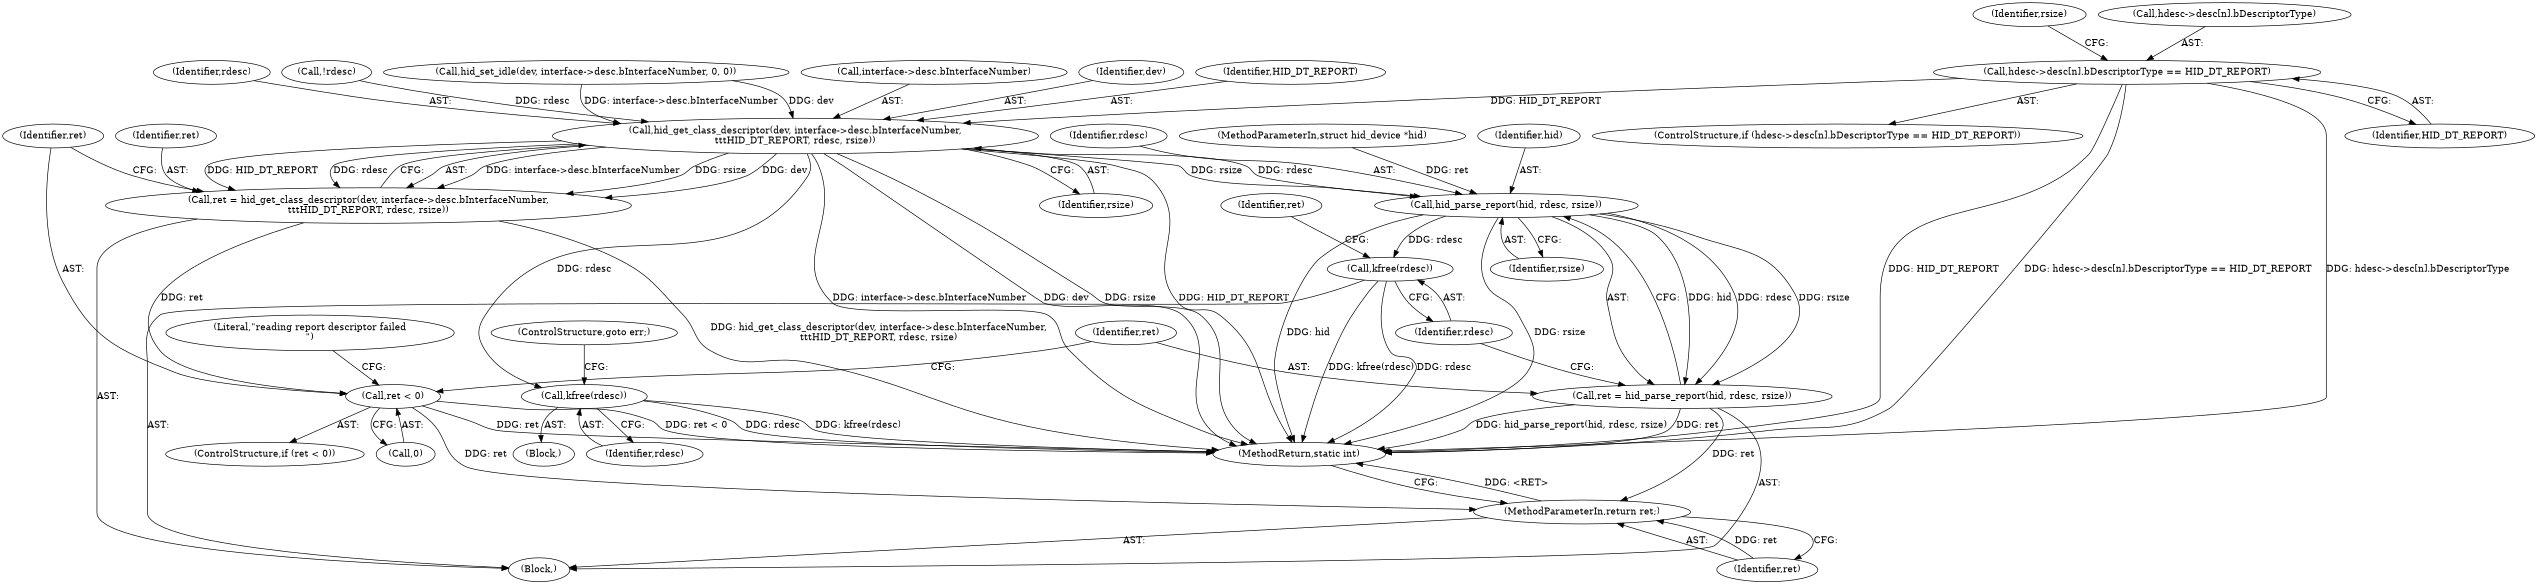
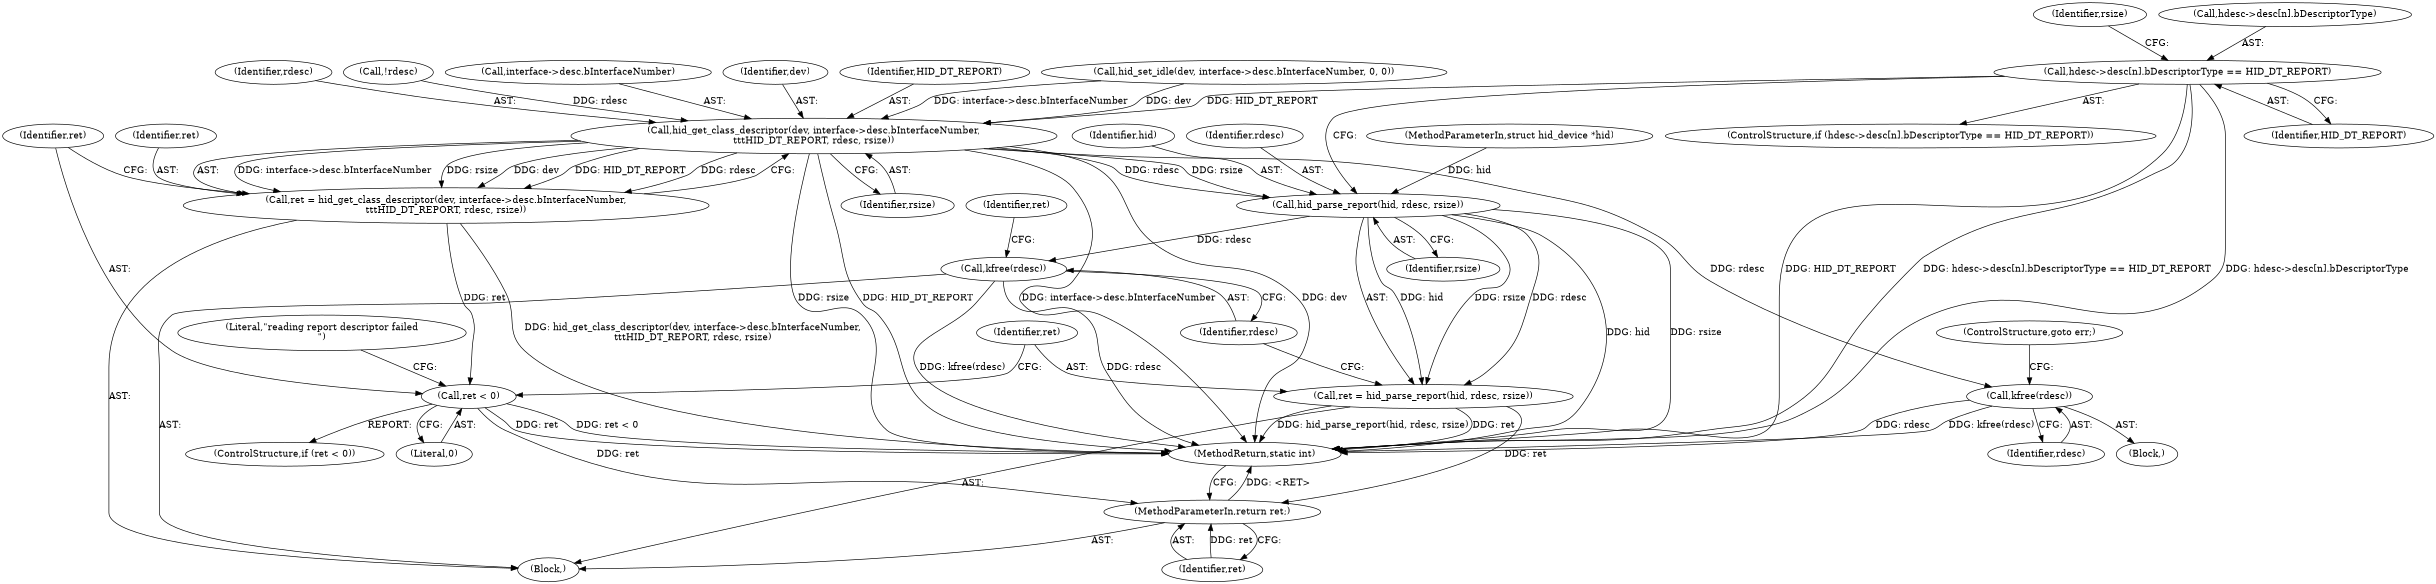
(1447, 171) -> (1470, 171)
(1647, 286) -> (1628, 88)
(350, 425) -> (391, 425)
(406, 454) -> (434, 454)
